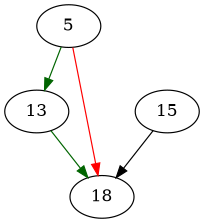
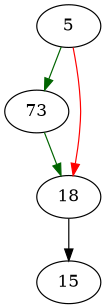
(37, 111) -> (37, 111)
(138, 150) -> (69, 234)
